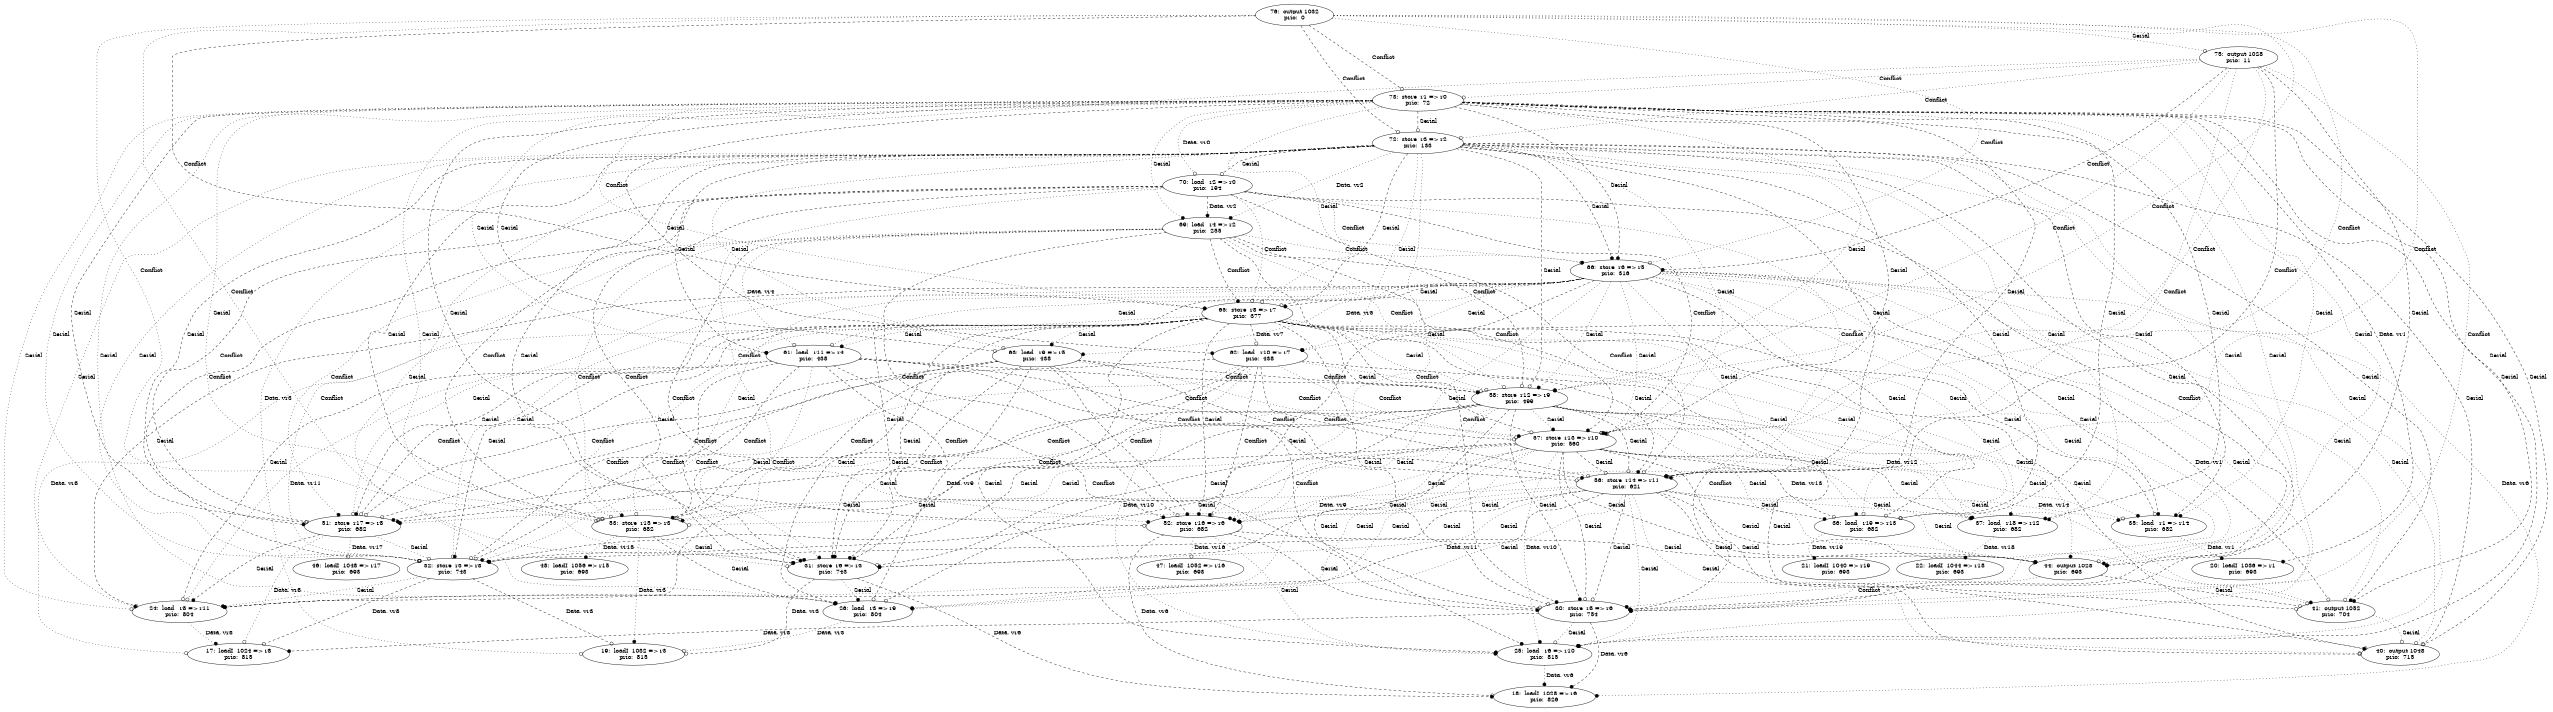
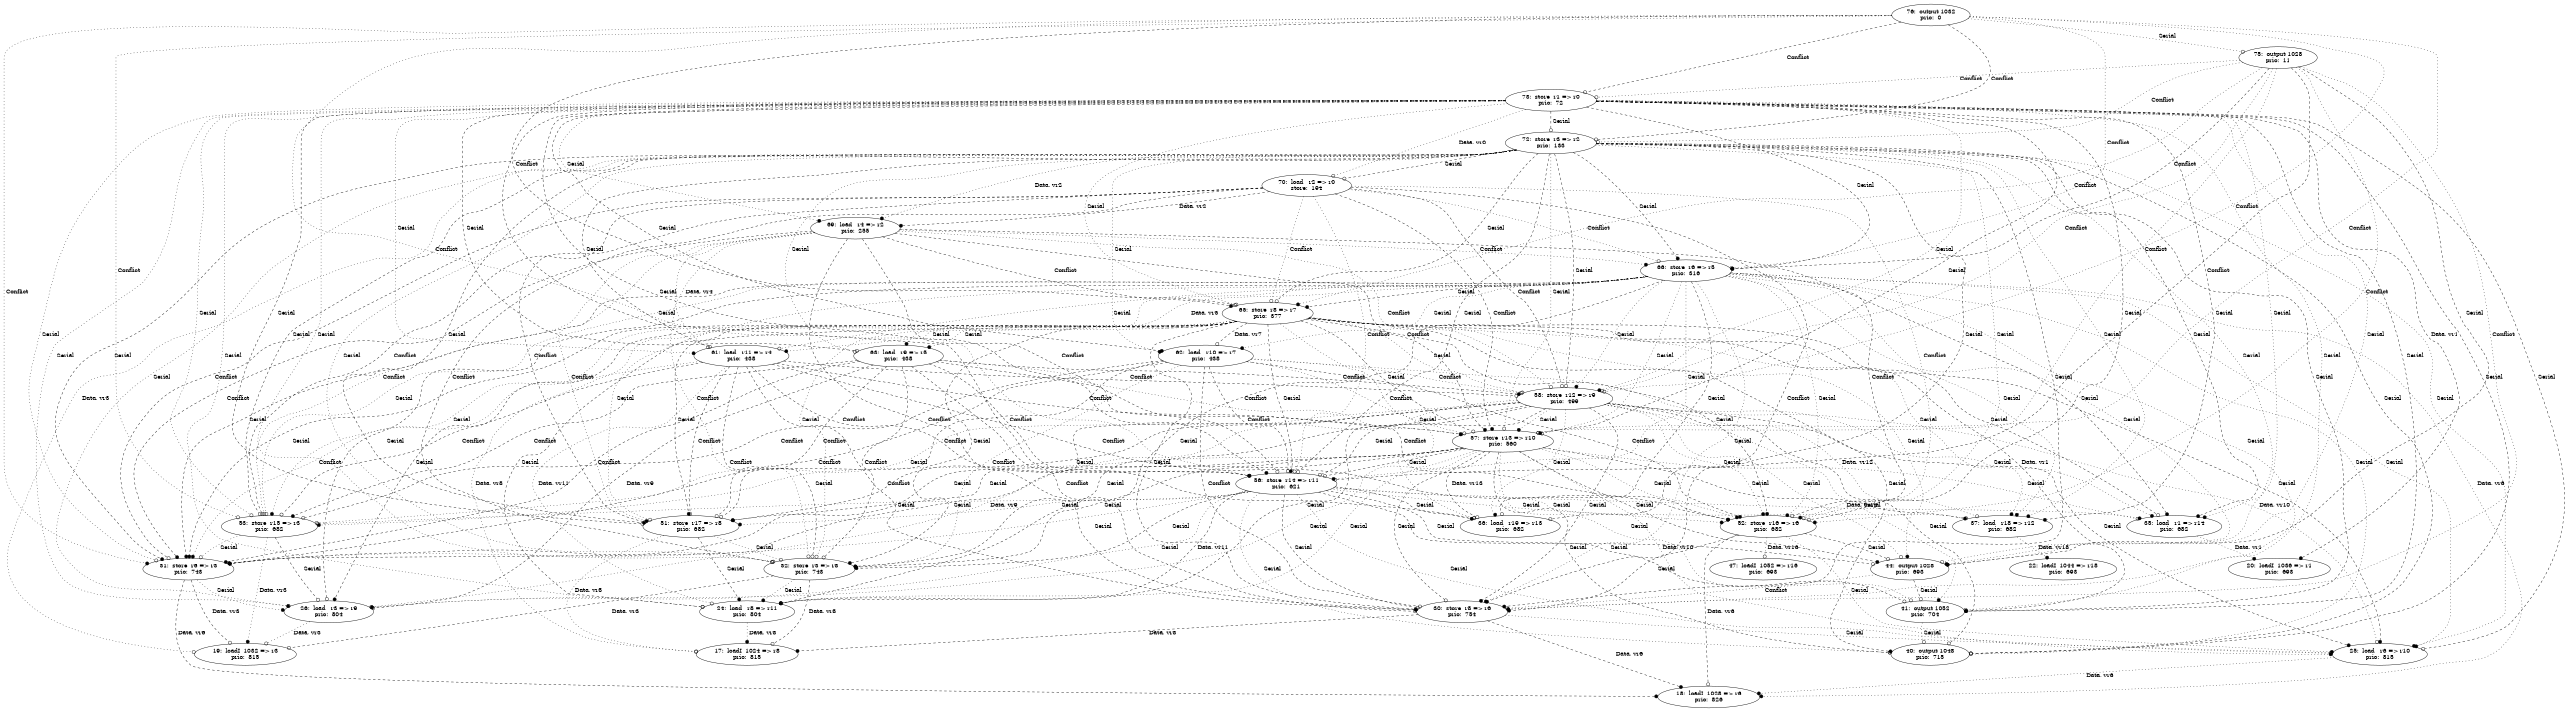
(447, 160) -> none
(1207, 185) -> (1307, 185)
(346, 569) -> none
(575, 569) -> none
(1836, 569) -> none
